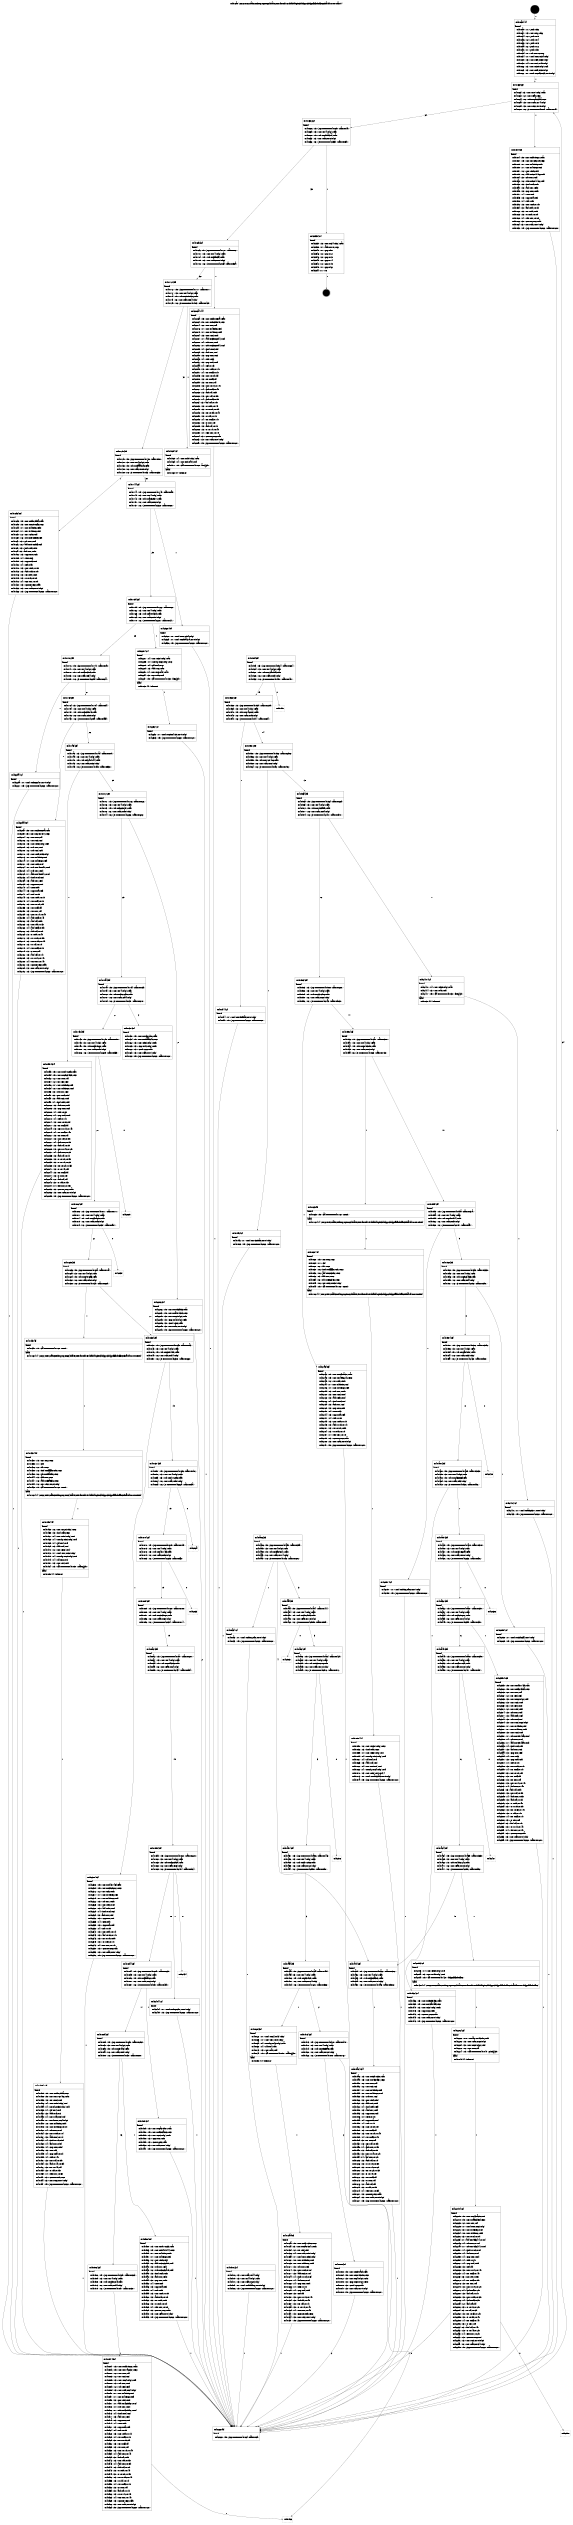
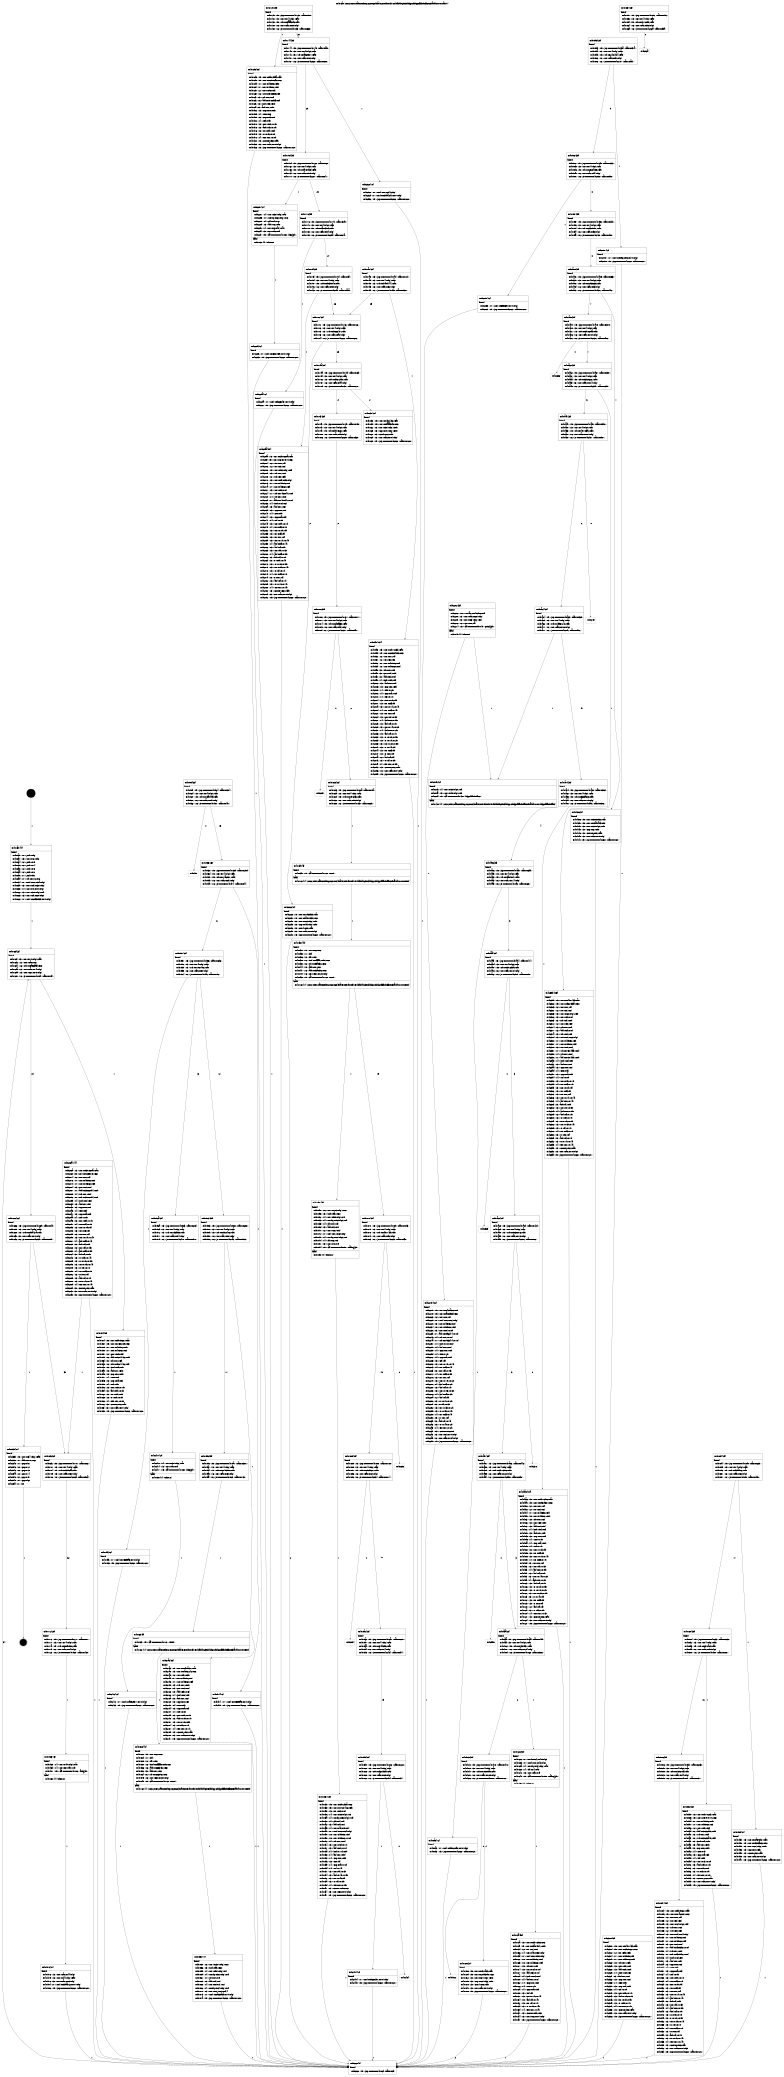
(215, 287) -> (75, 1375)
(163, 377) -> none
(87, 732) -> (332, 303)
(263, 733) -> (216, 921)
(320, 897) -> (212, 1096)
(408, 1128) -> none
(126, 1215) -> none
(169, 1349) -> none
(489, 1474) -> none
(167, 1511) -> (369, 1101)
none -> (350, 1642)
(277, 1785) -> (526, 823)
none -> (66, 1873)
(159, 1916) -> none
(475, 2008) -> (482, 708)
(532, 2376) -> (496, 1559)
(209, 2510) -> (591, 2062)
